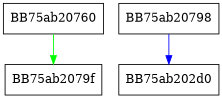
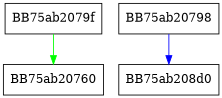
(53, 45) -> (53, 45)
(169, 80) -> (169, 80)
